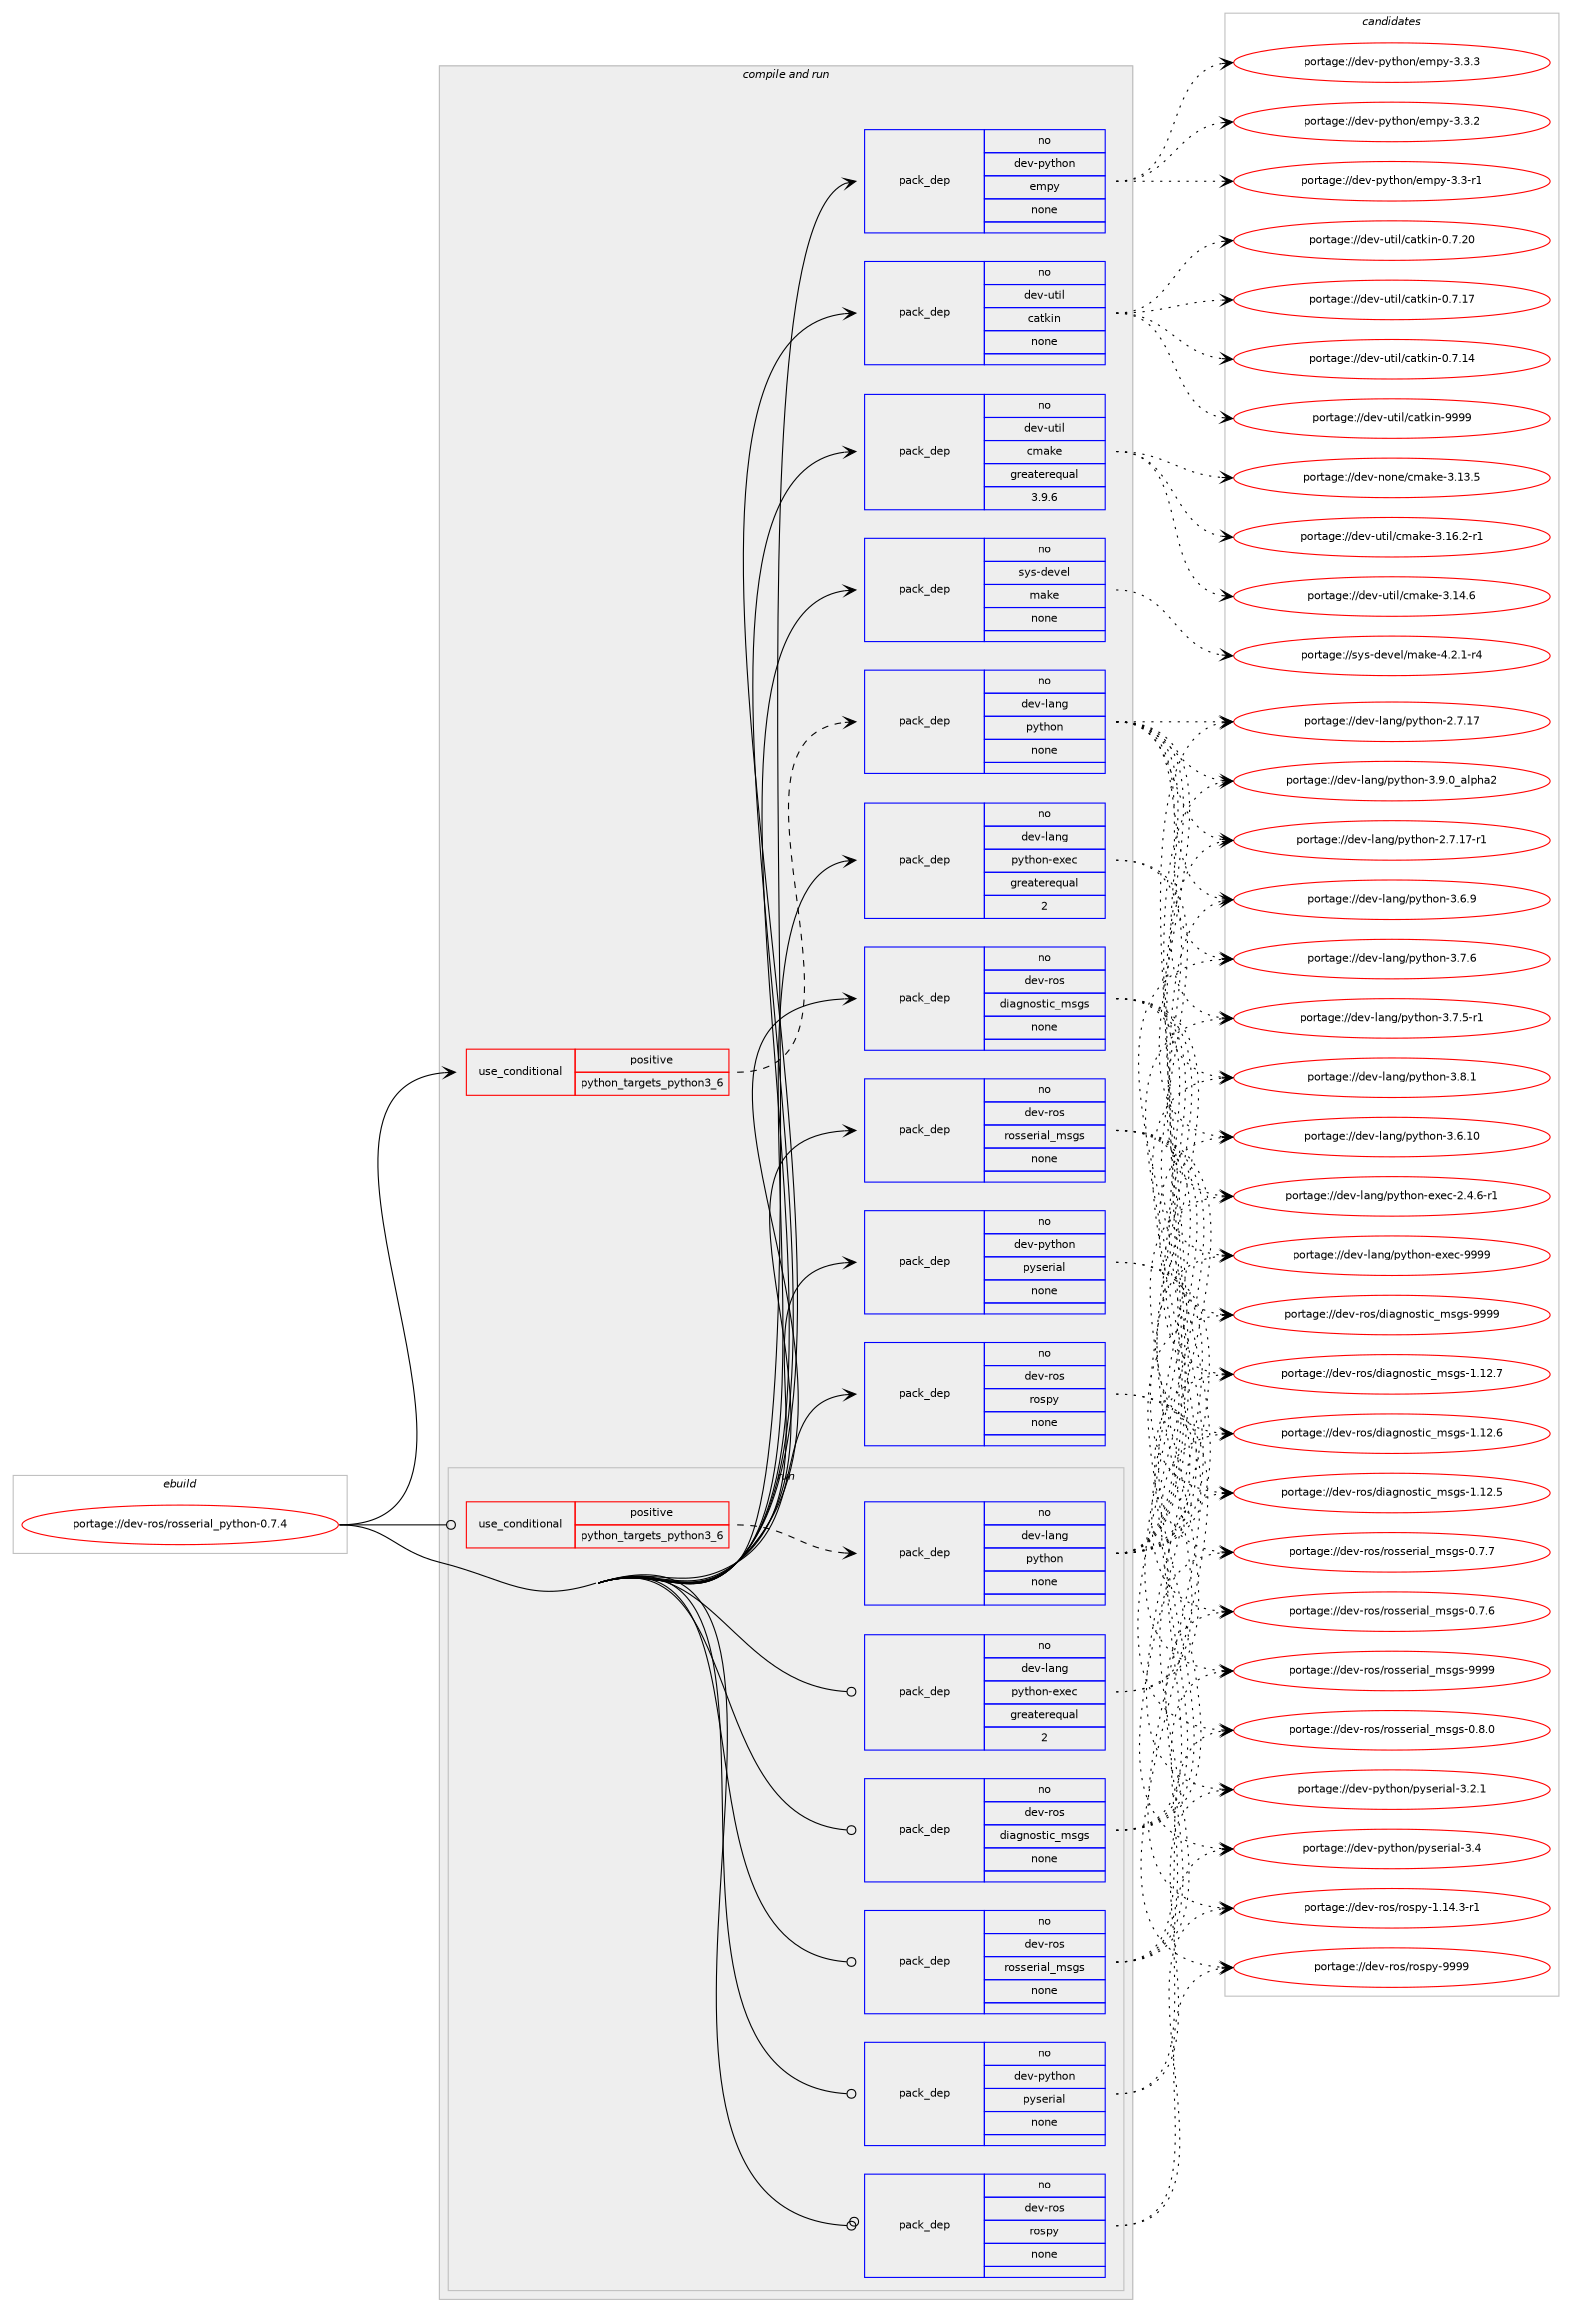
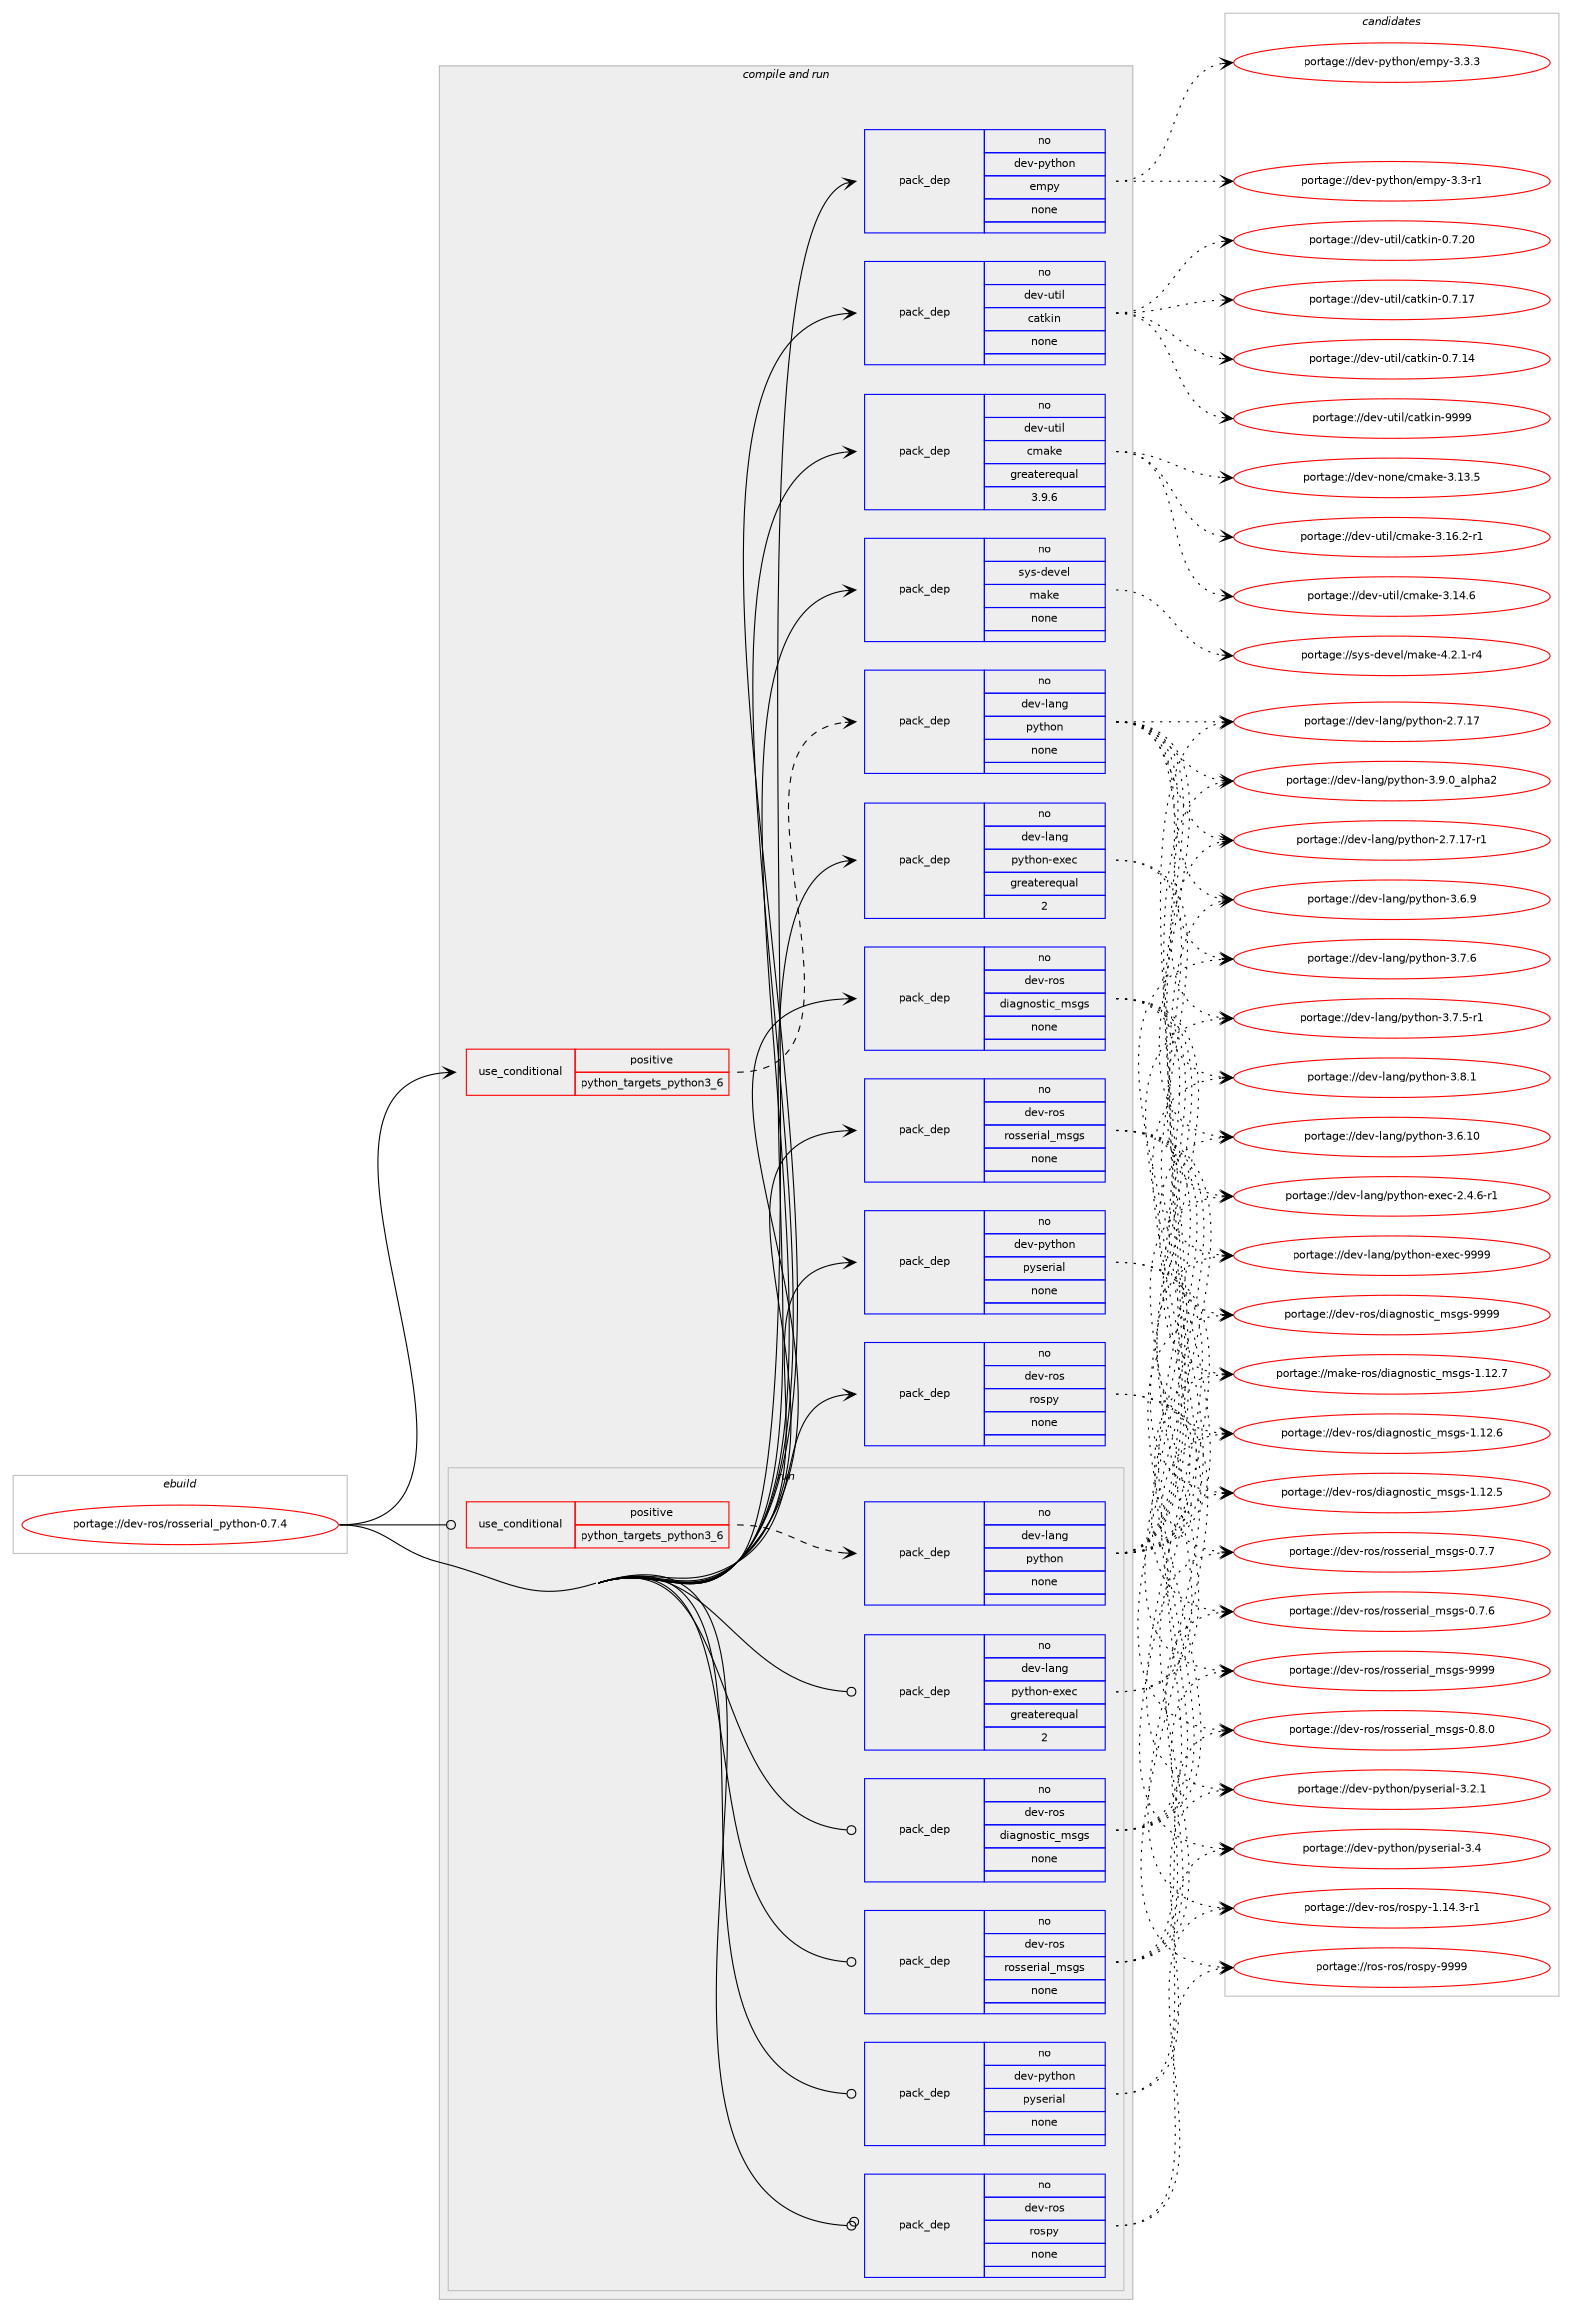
(1392, 122) -> none
(1392, 1374) -> (1392, 1374)
(1392, 1968) -> (1392, 1968)
